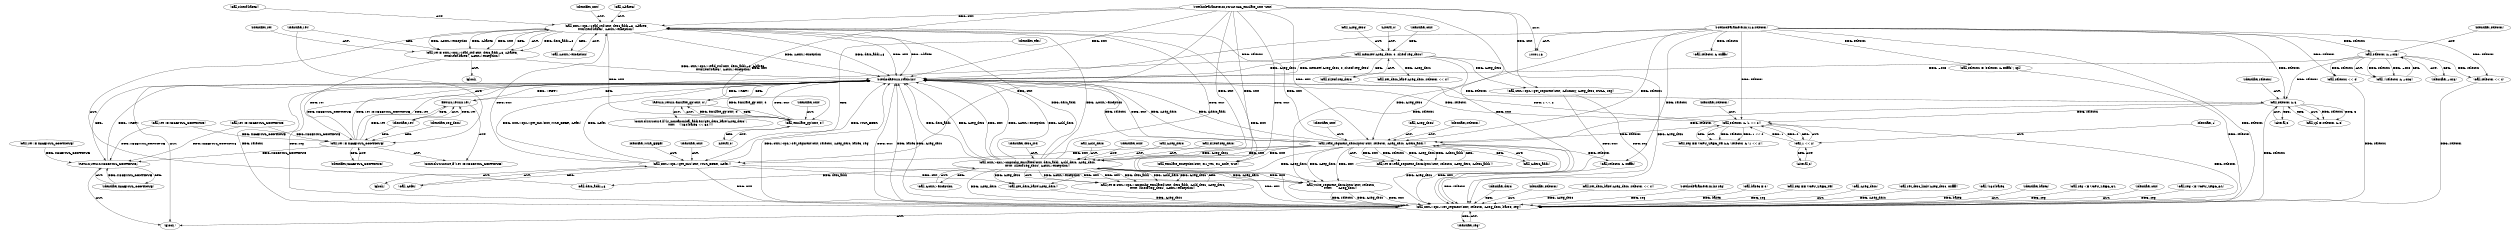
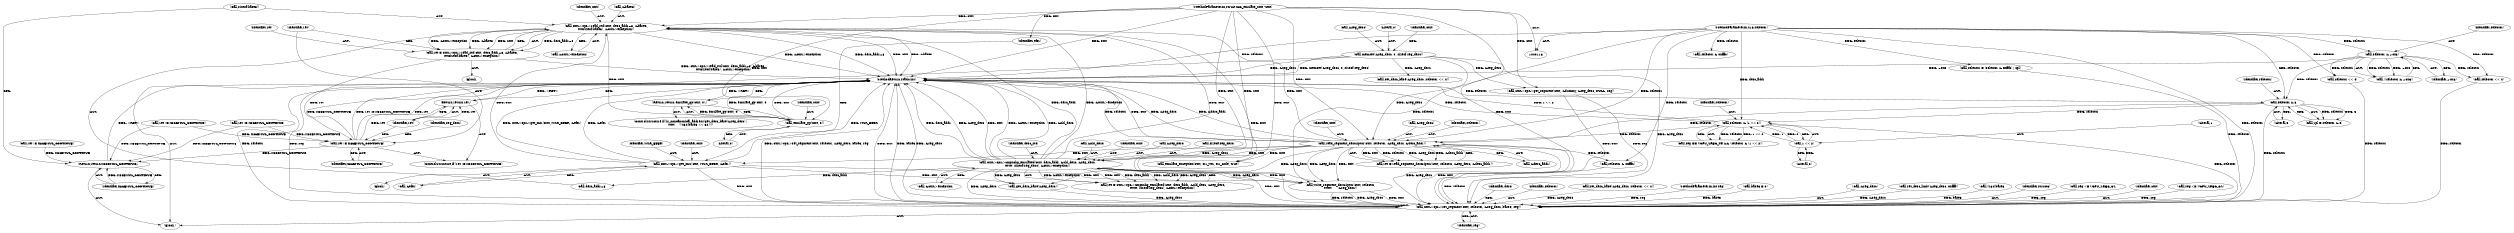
(2289, 68) -> (2289, 68)
(1336, 80) -> none
(1752, 80) -> (1752, 80)
(454, 84) -> (21, 22)
(987, 97) -> (1100, 10)
(2206, 123) -> (2206, 123)
(1810, 153) -> (1810, 153)
(1810, 187) -> none
(2036, 187) -> (2036, 187)
